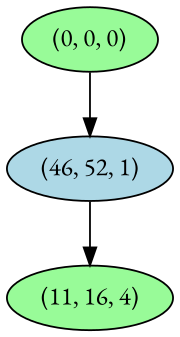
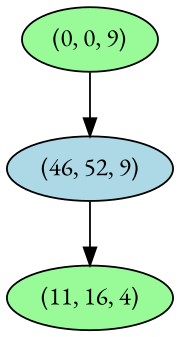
(90, 39) -> (90, 39)
(90, 169) -> (90, 169)
